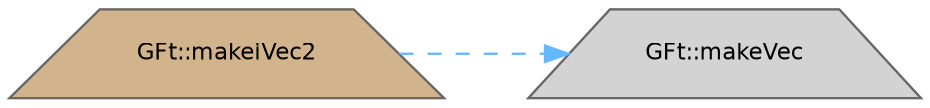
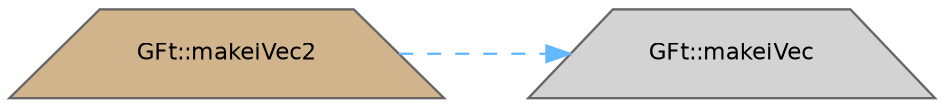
(725, 54) -> (732, 54)
